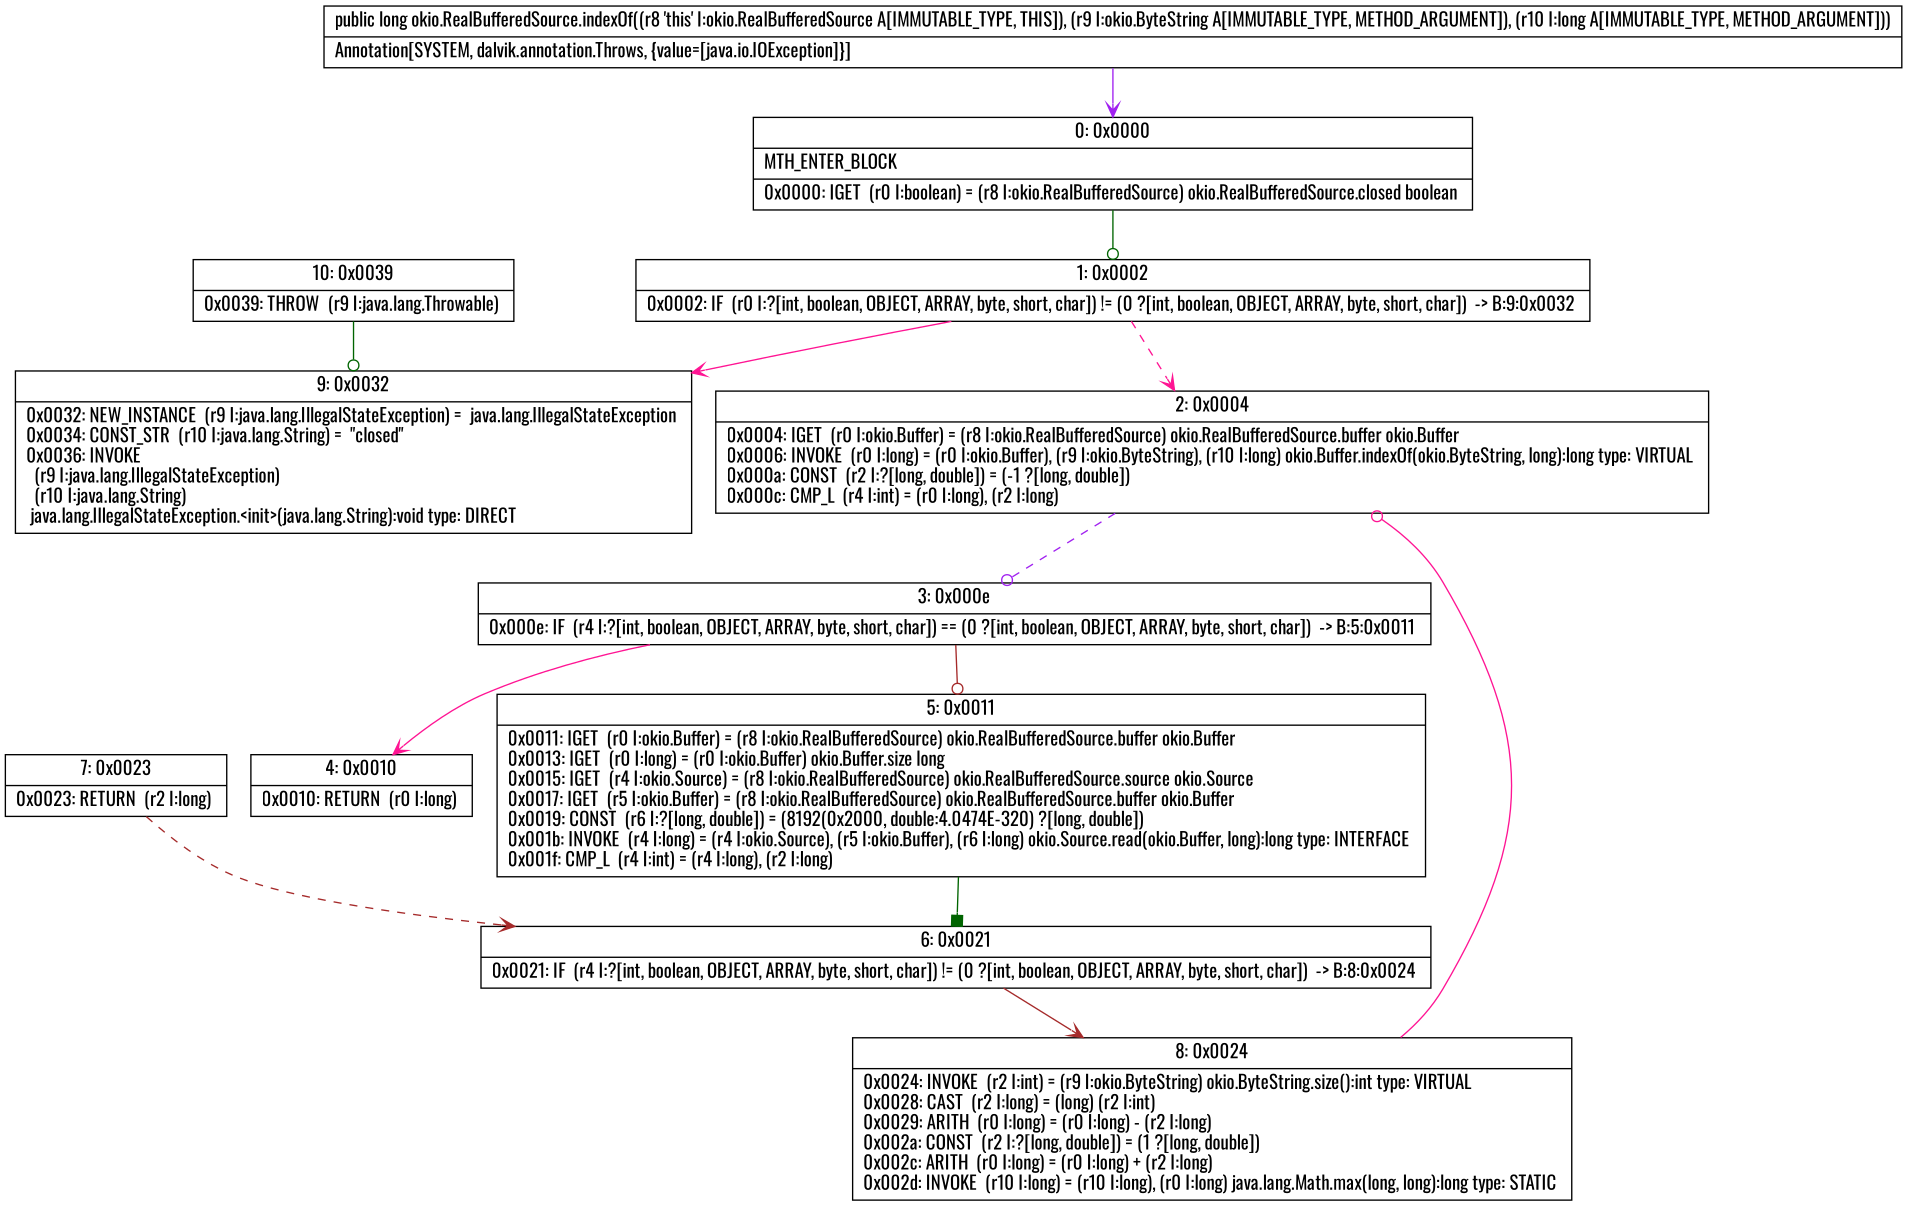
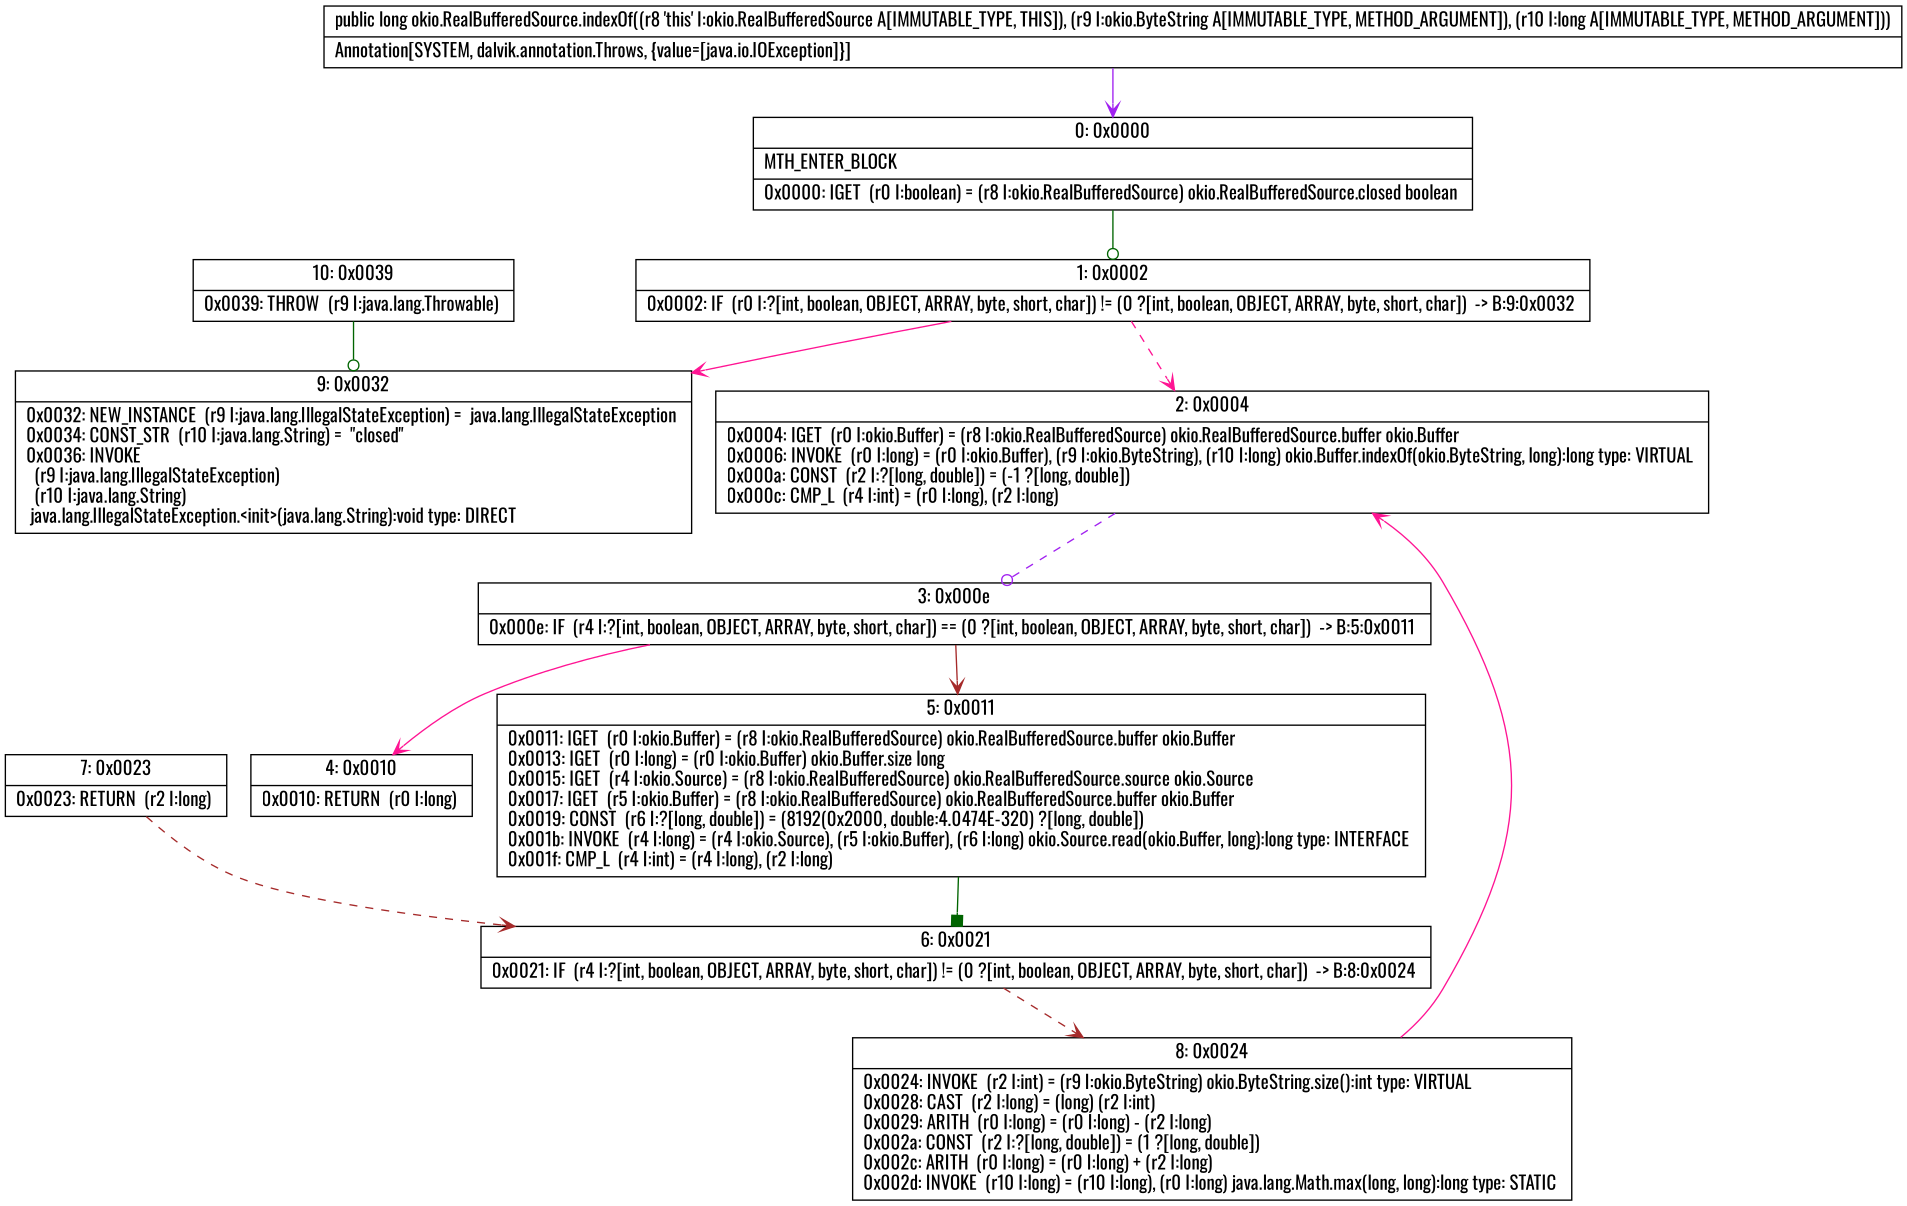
(957, 664) -> (956, 663)
(1511, 774) -> (1511, 775)
(1037, 1009) -> (1037, 1009)
